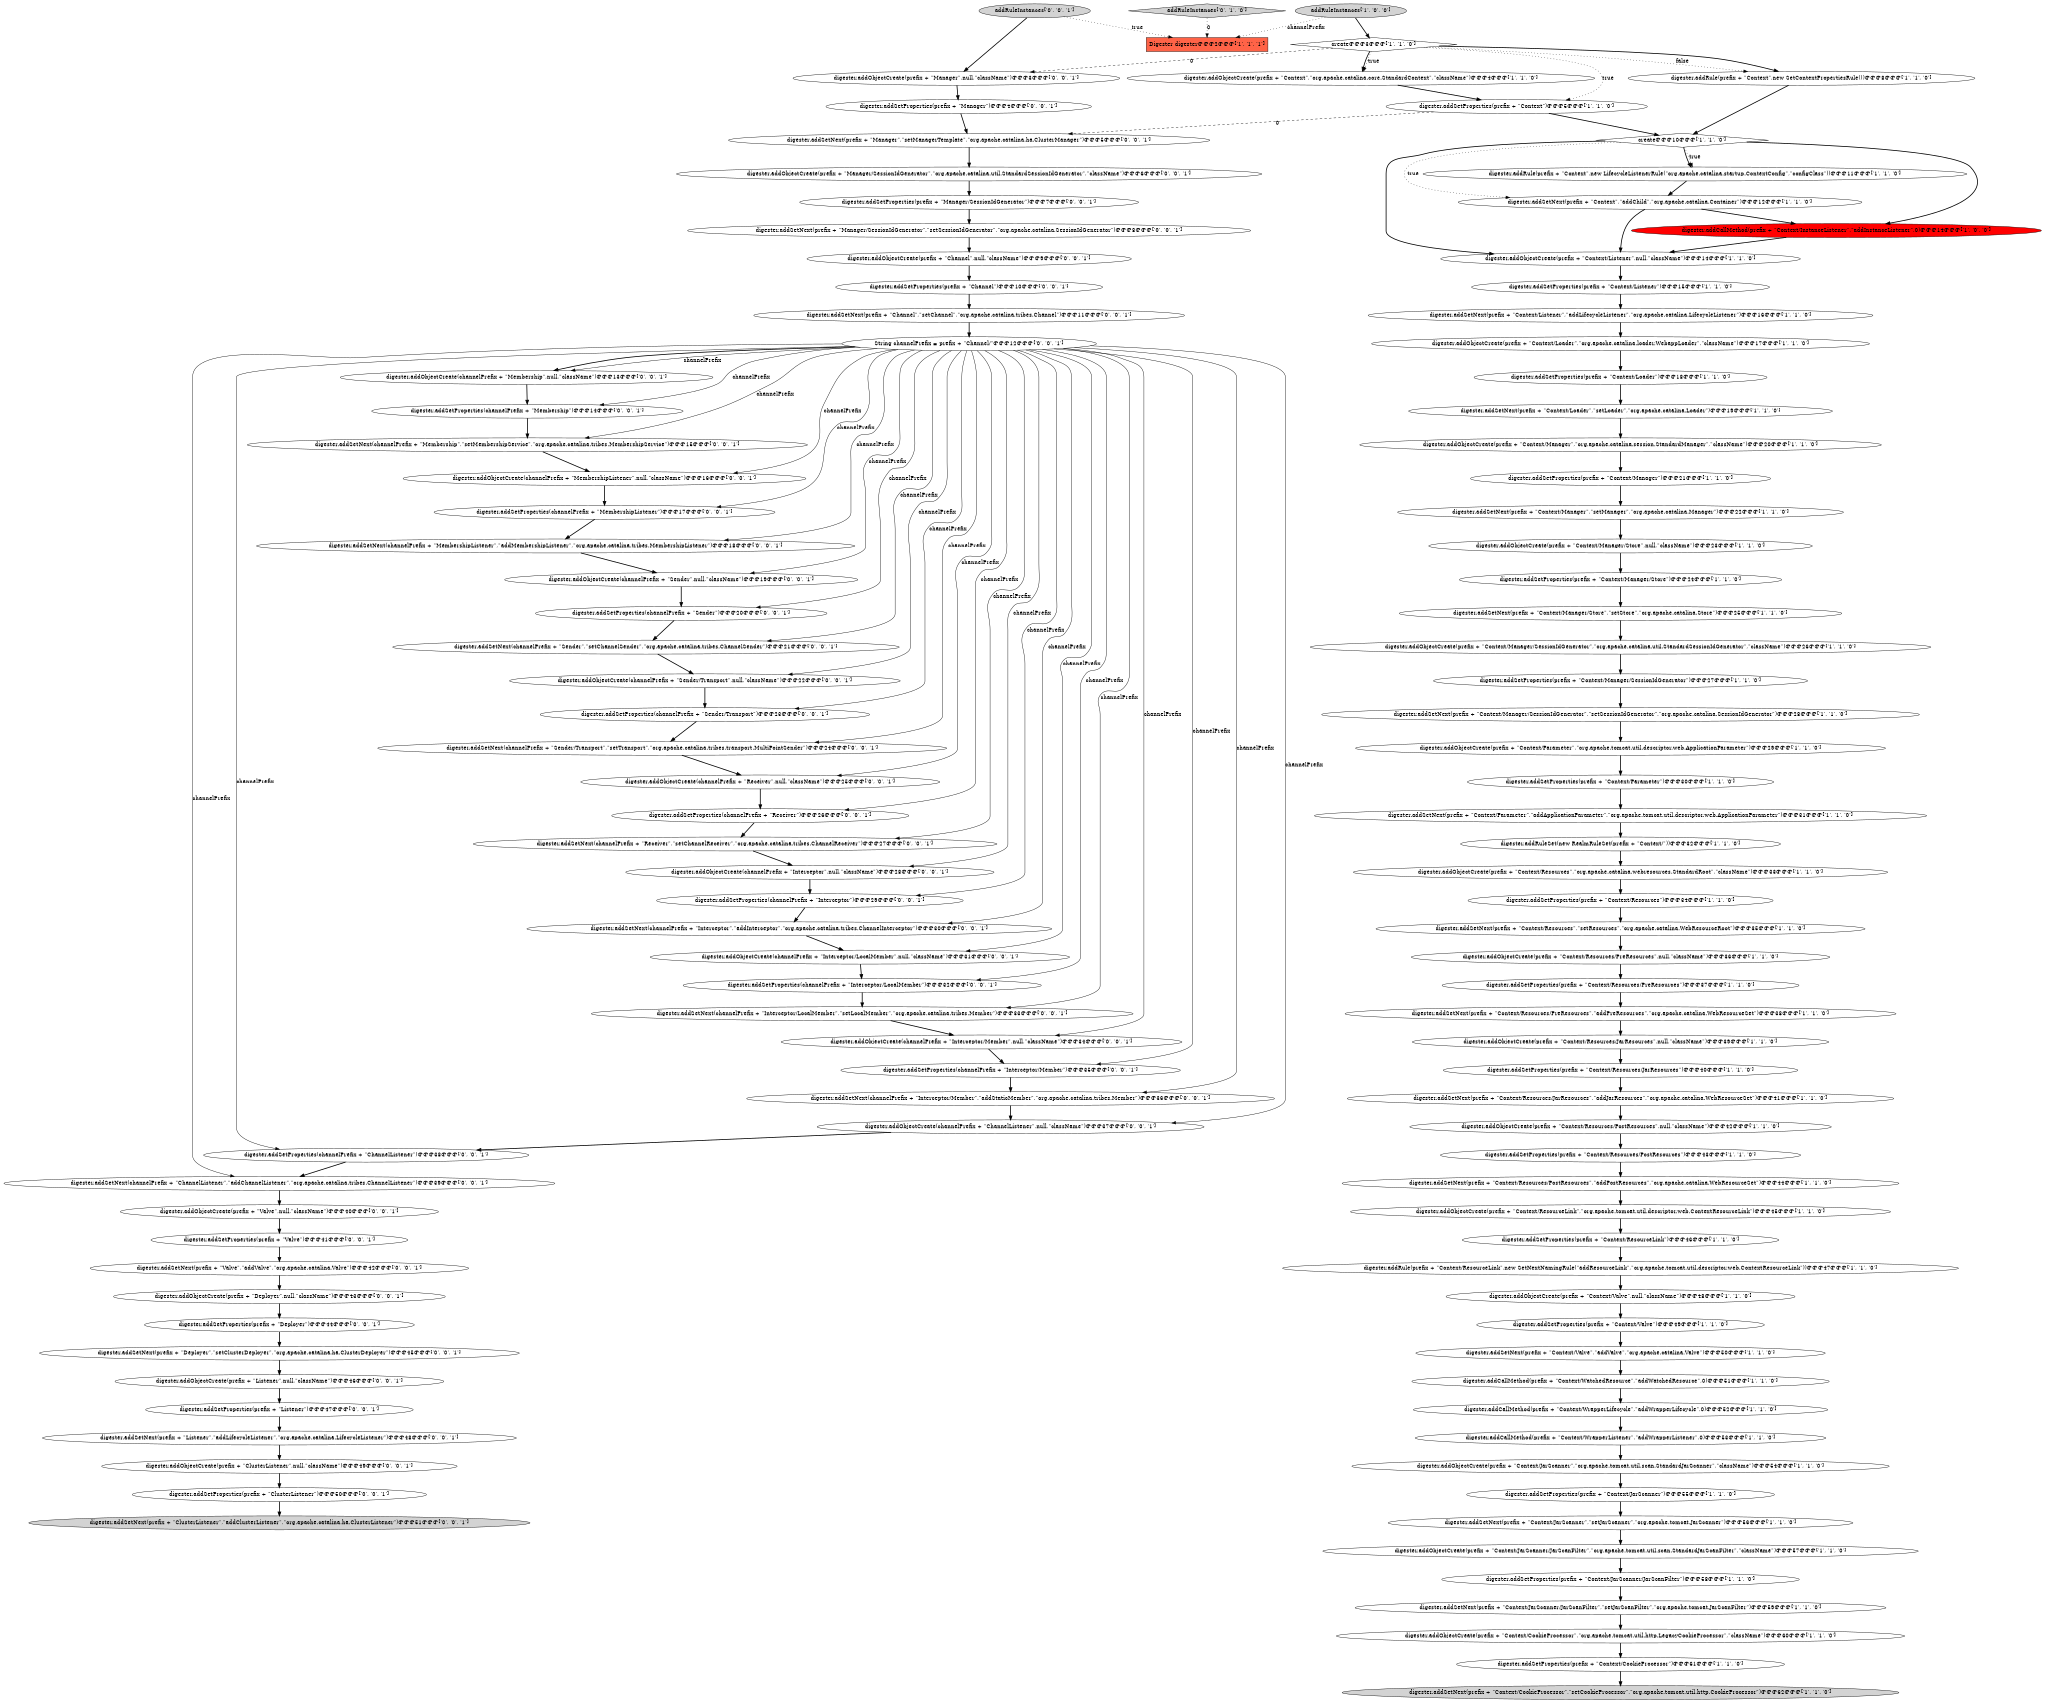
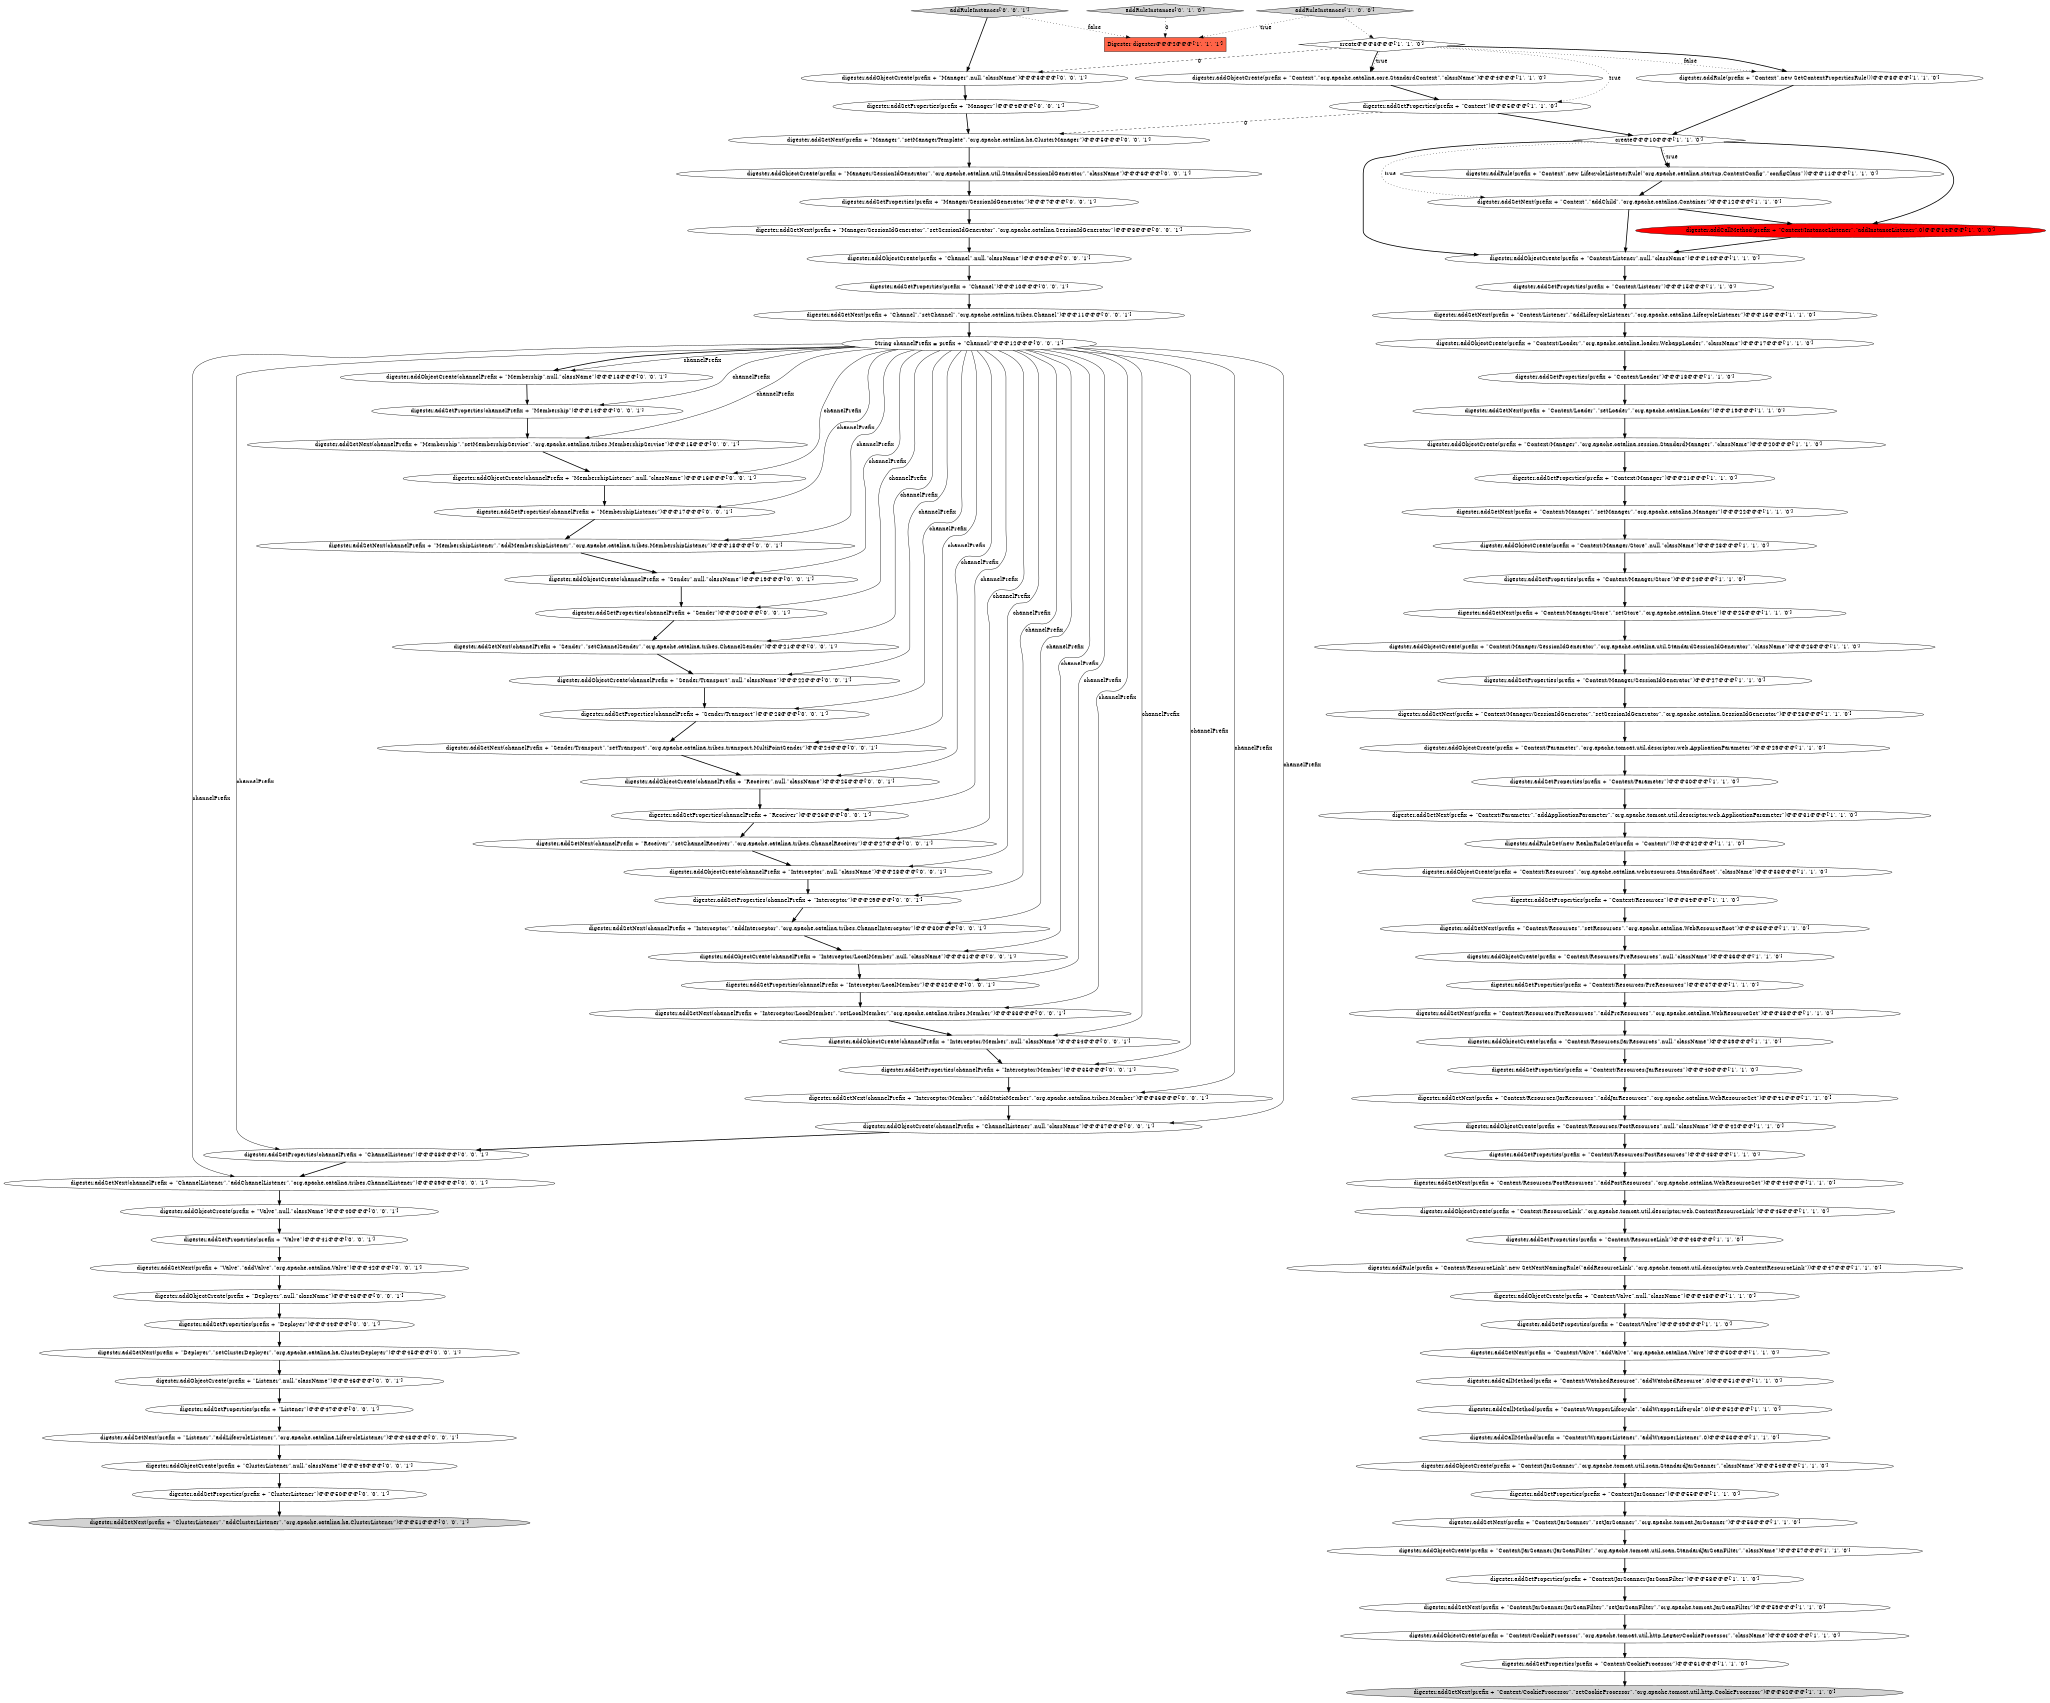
(1035, 11) -> (990, 11)
(1351, 11) -> (1335, 11)
(1361, 26) -> (1357, 27)
(1138, 28) -> (1095, 28)
(1306, 28) -> (1266, 28)
